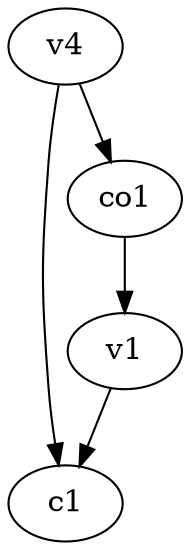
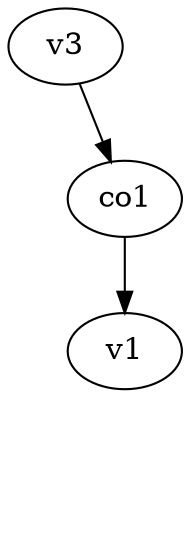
(66, 47) -> (66, 47)
(66, 503) -> none
